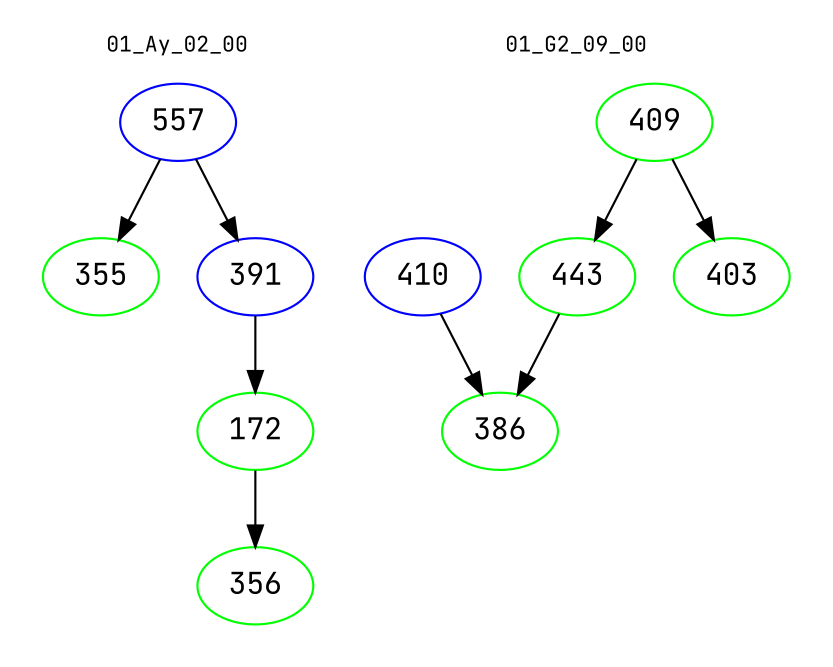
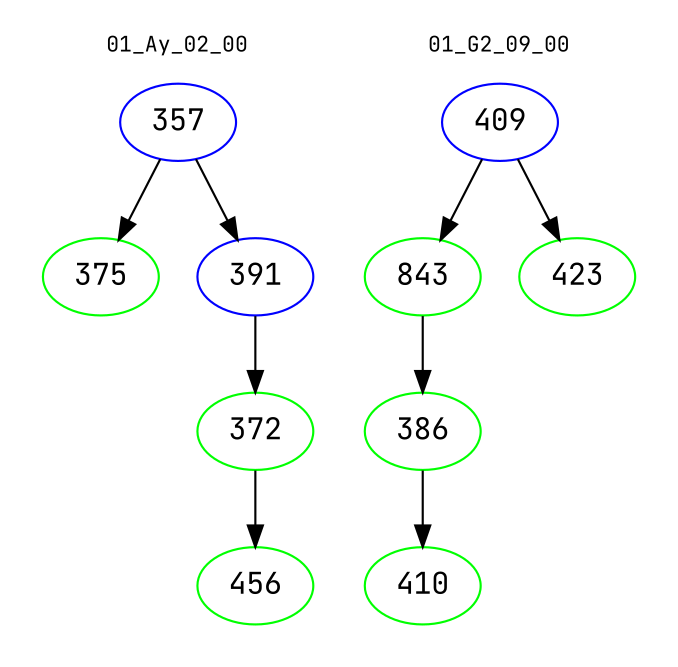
(178, 122) -> (178, 122)
(654, 122) -> (500, 122)
(101, 277) -> (101, 277)
(423, 277) -> (423, 586)
(577, 277) -> (423, 277)
(732, 277) -> (577, 277)
(456, 344) -> (423, 498)
(255, 431) -> (255, 431)
(255, 586) -> (255, 586)
